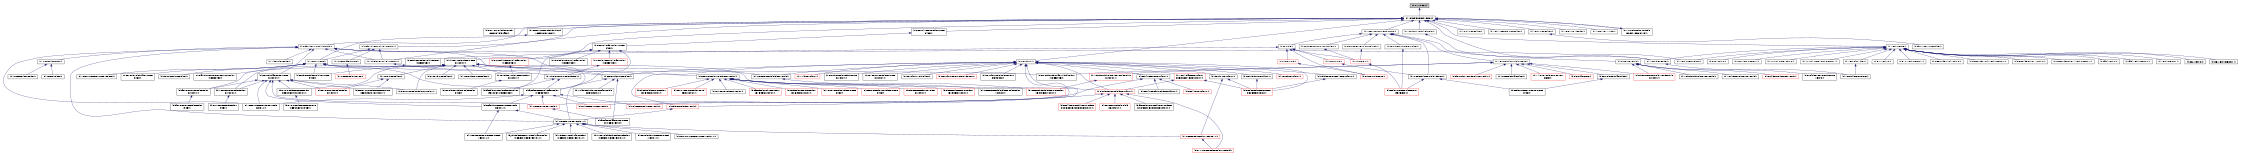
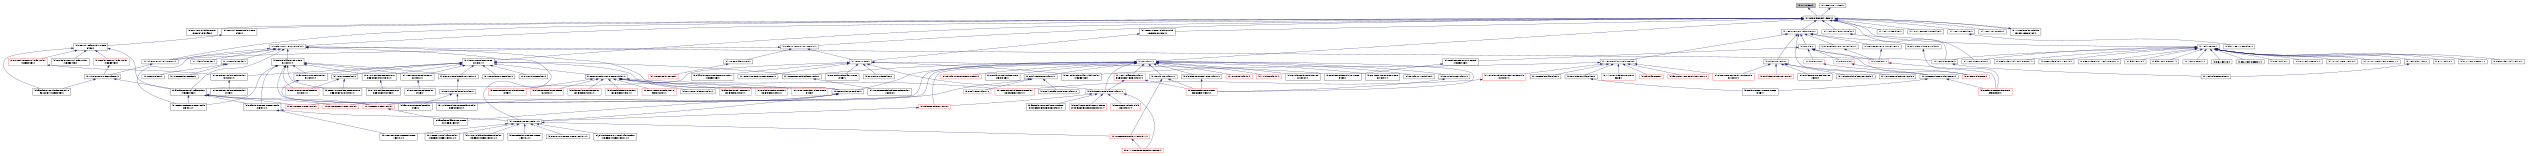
(1537, 23) -> (1825, 13)
none -> (458, 92)
